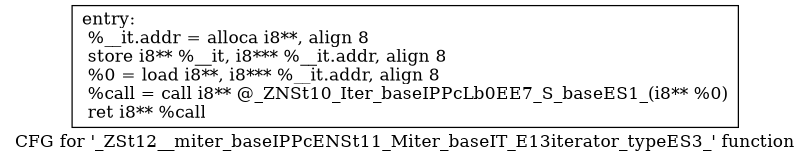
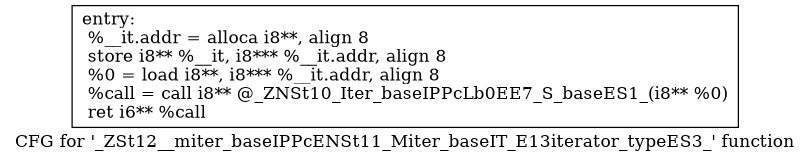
(144, 112) -> (144, 112)
